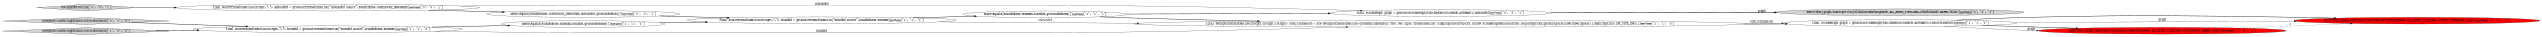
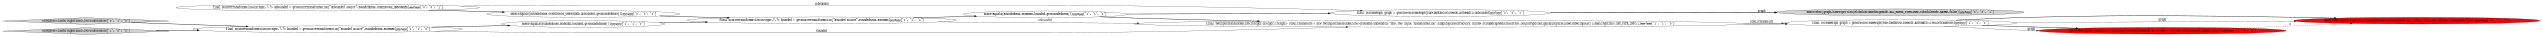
(86, 8) -> none
